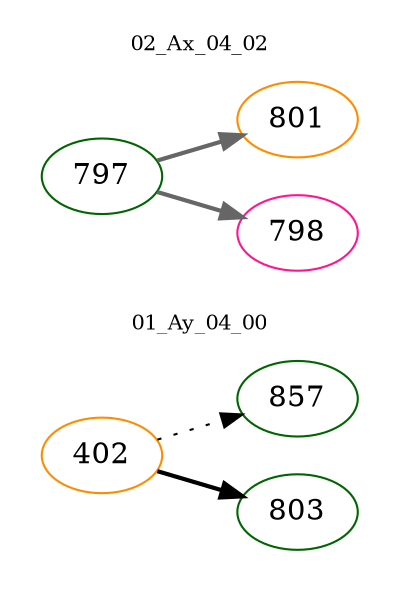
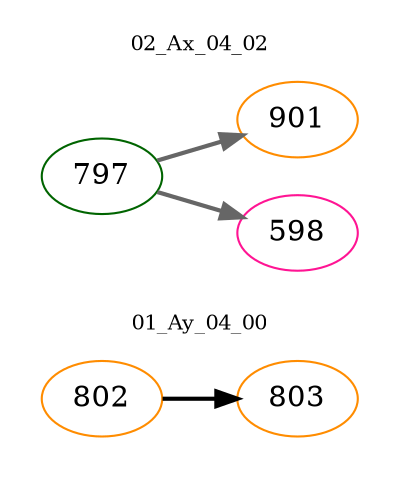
(298, 120) -> (298, 120)
(298, 233) -> (298, 233)
(298, 399) -> none
(102, 455) -> (102, 399)
(298, 512) -> (298, 399)
